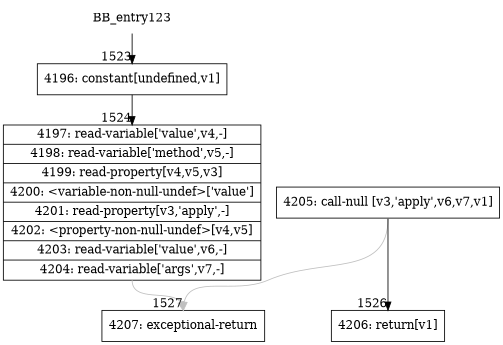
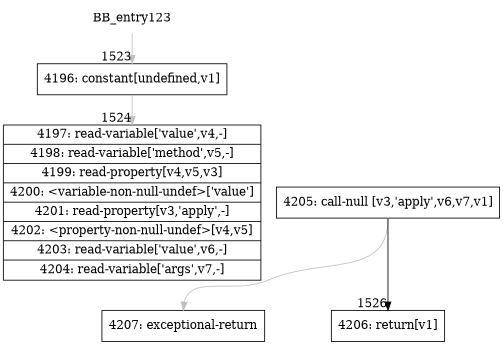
(132, 44) -> (132, 44)
(132, 106) -> (132, 106)
(153, 295) -> none
